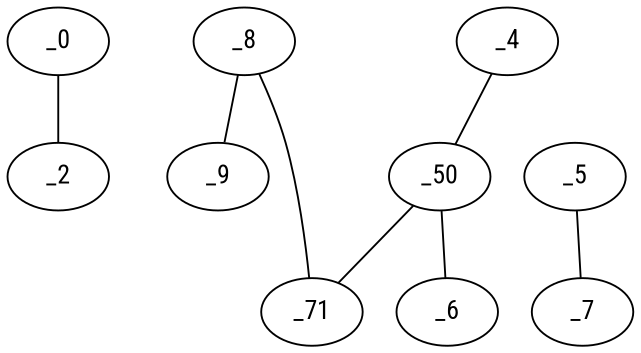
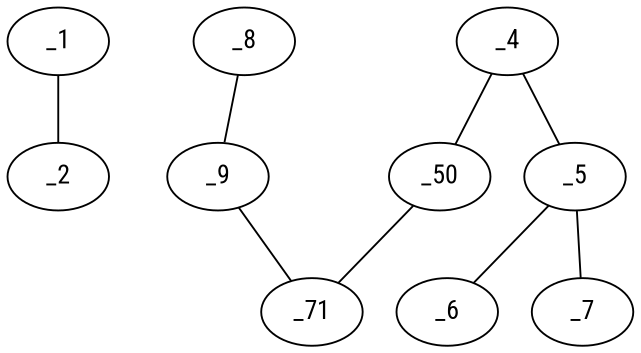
(58, 41) -> (58, 41)
none -> (541, 109)
(293, 174) -> (265, 244)
(443, 244) -> (511, 244)
